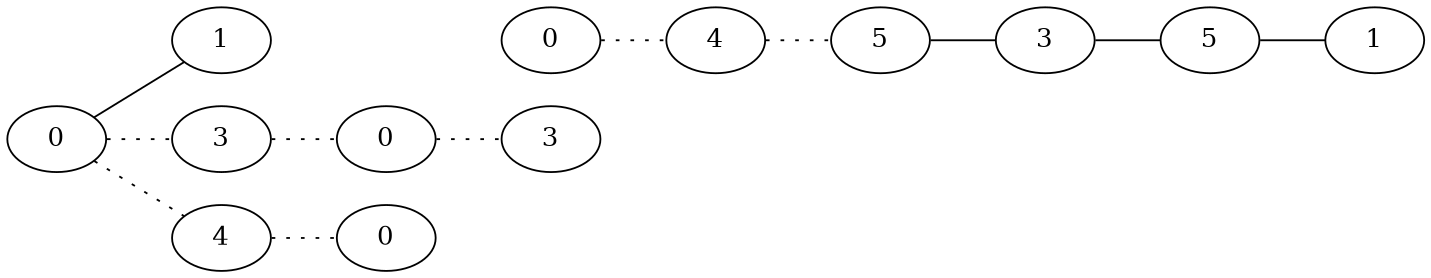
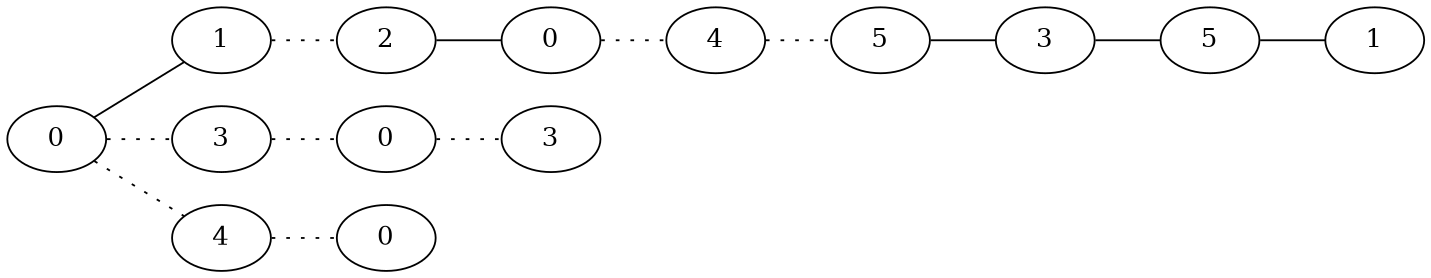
none -> (386, 40)
